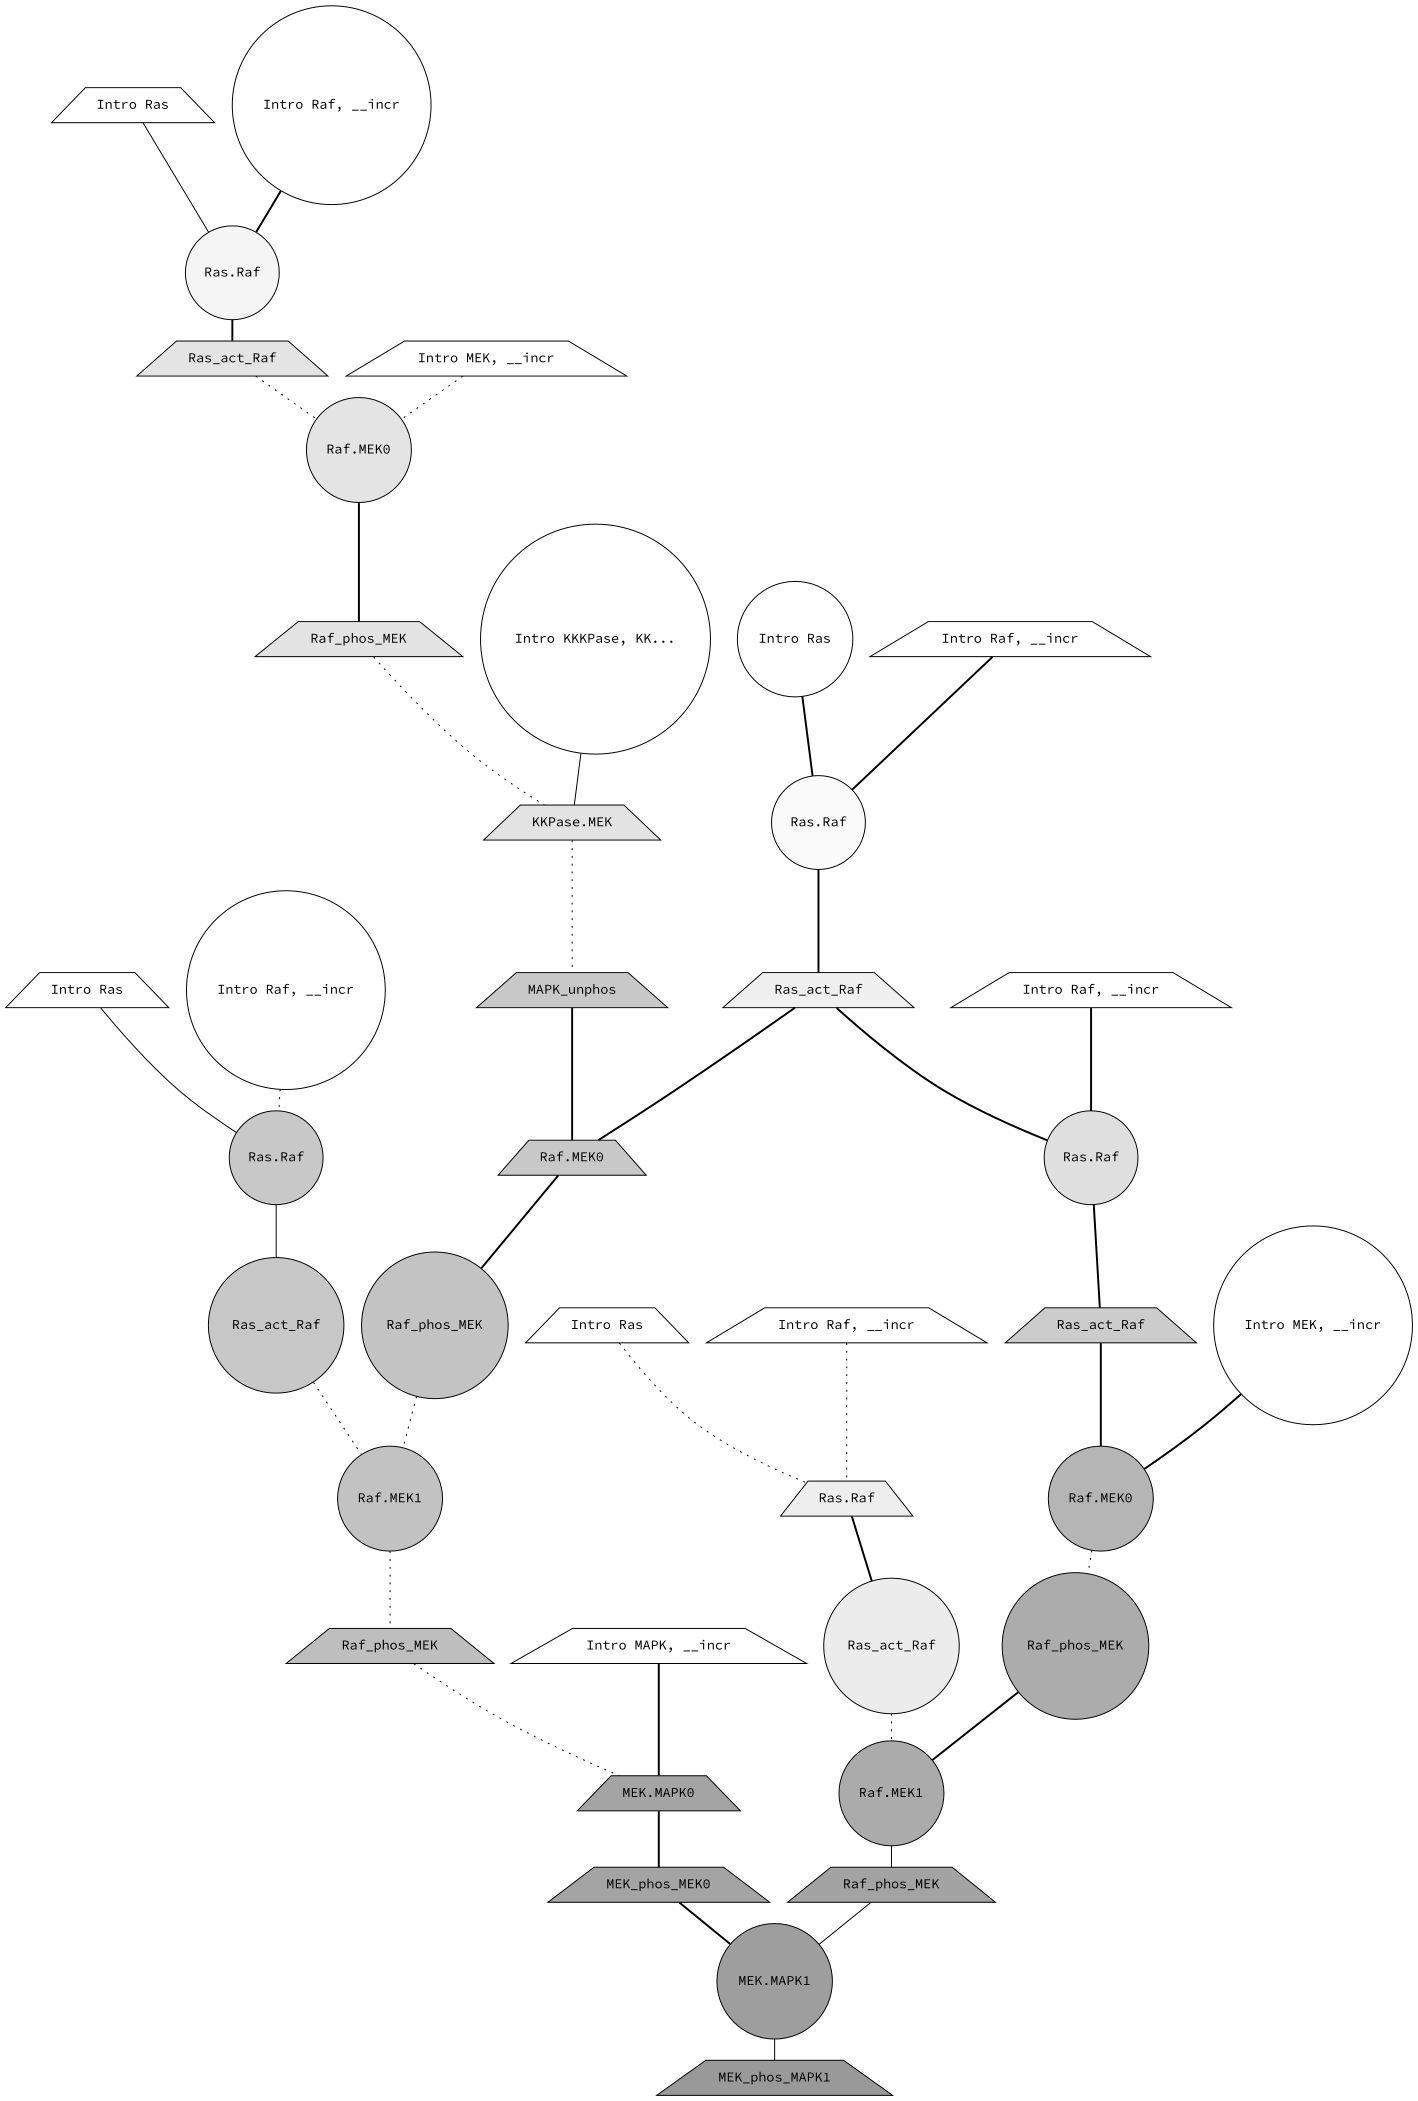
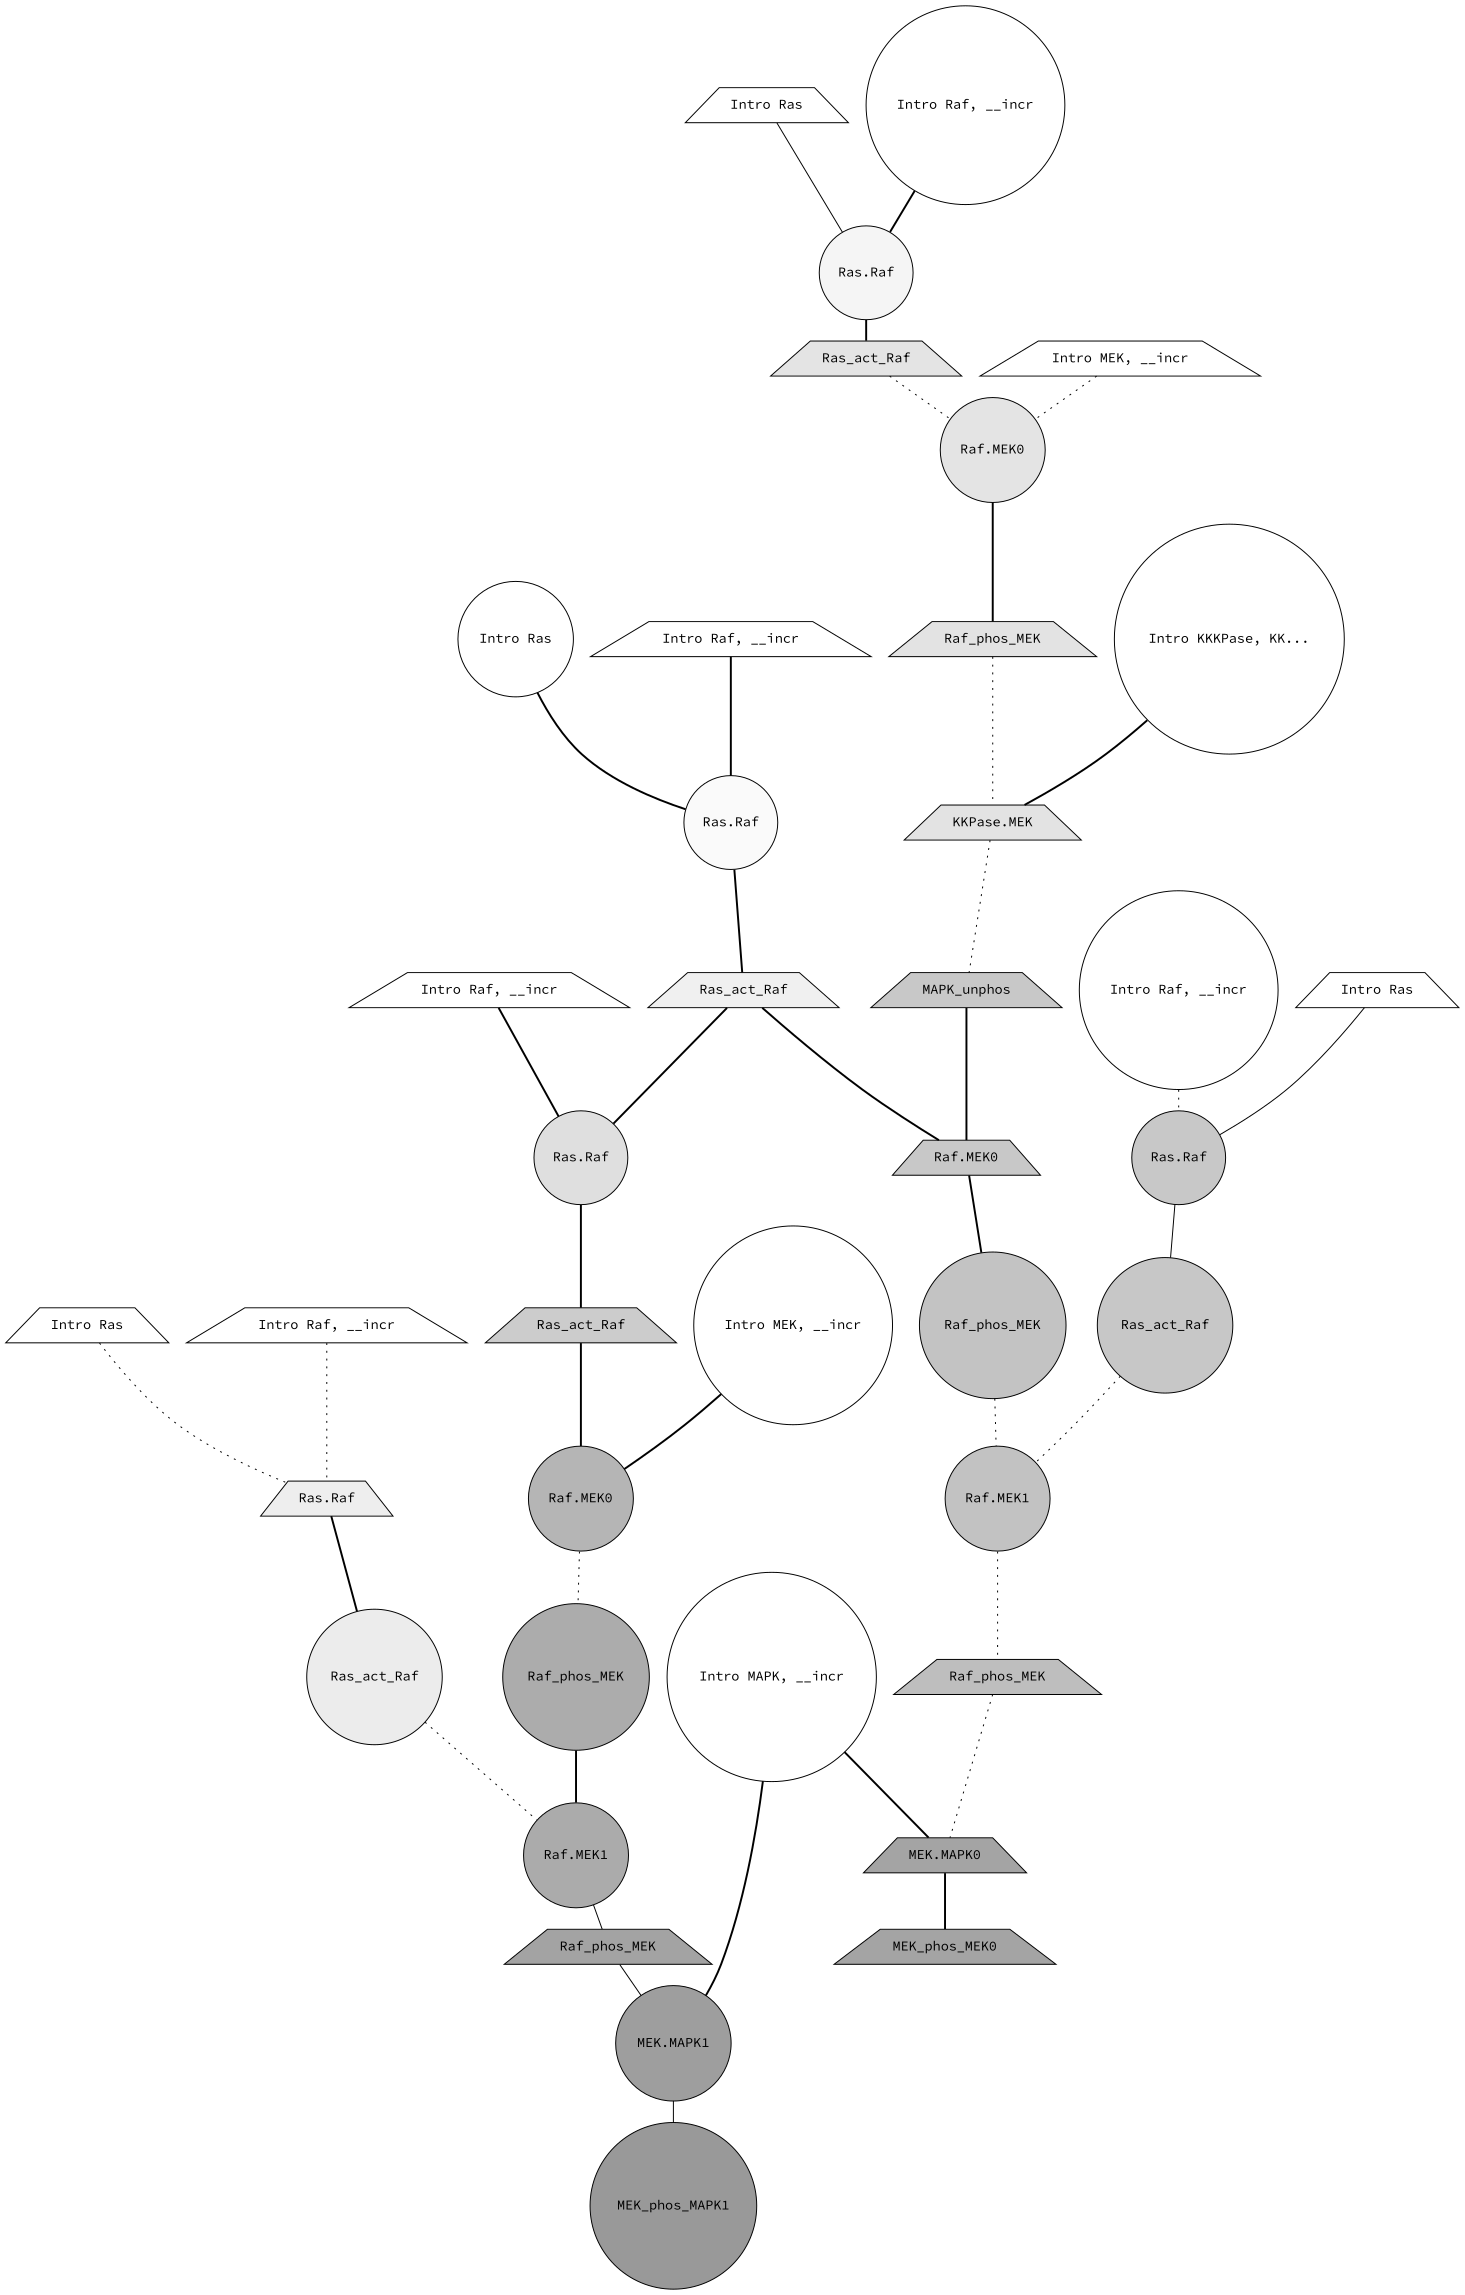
(578, 779) -> (1088, 766)
(659, 1646) -> (772, 1677)
(705, 1923) -> (743, 1891)
(775, 2078) -> (673, 2206)
